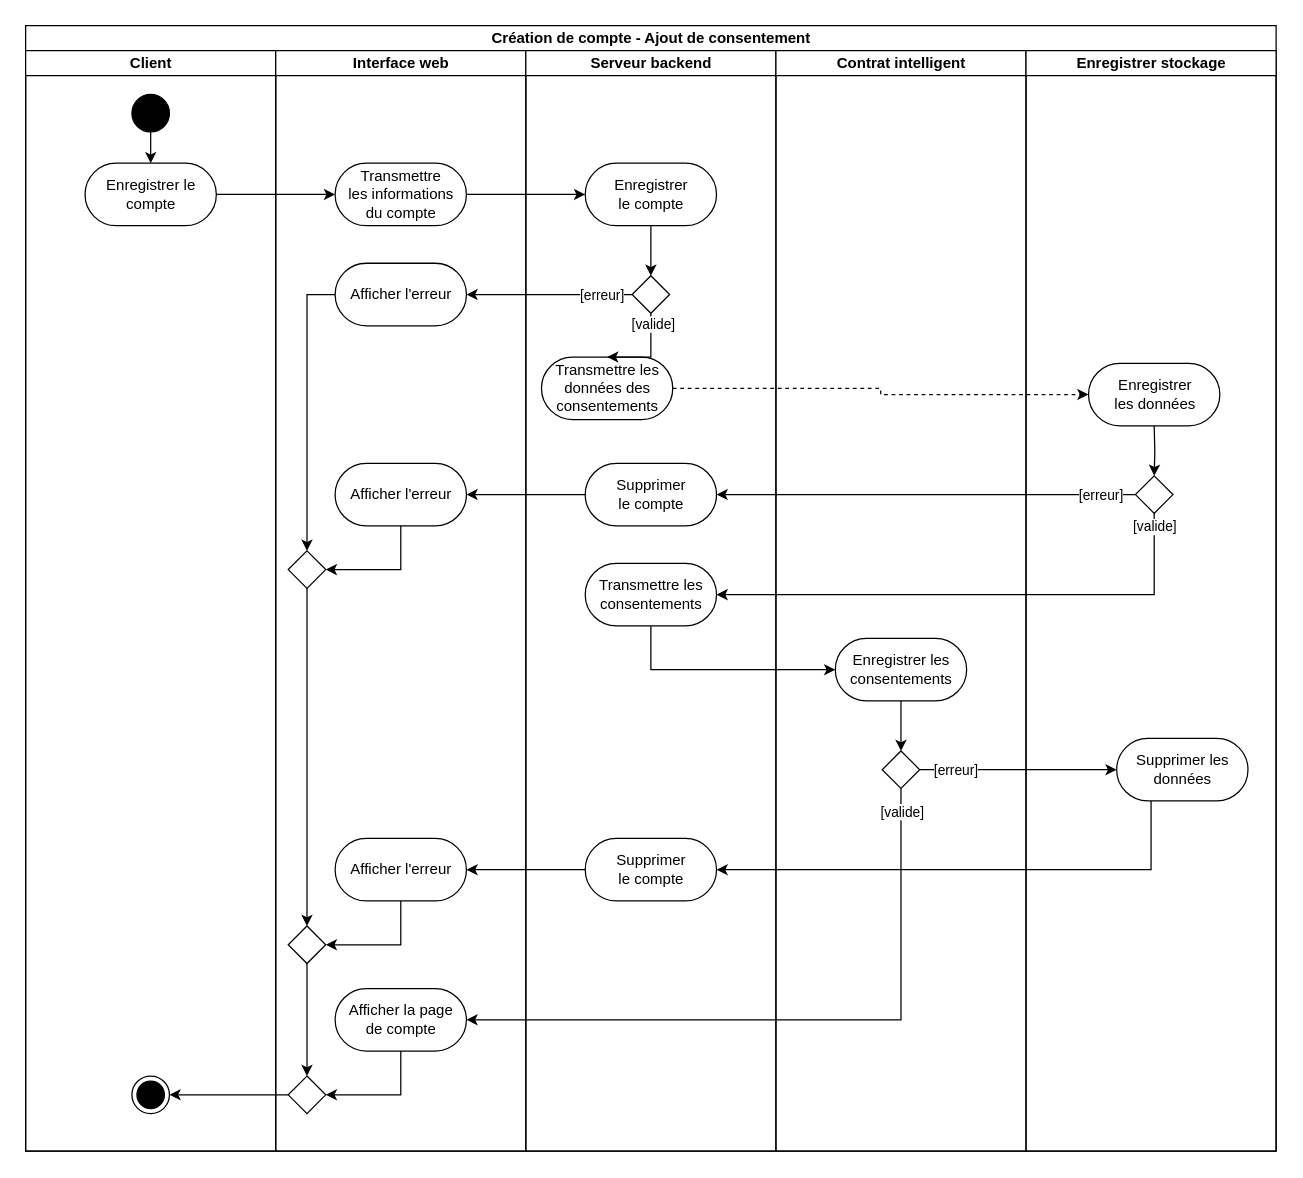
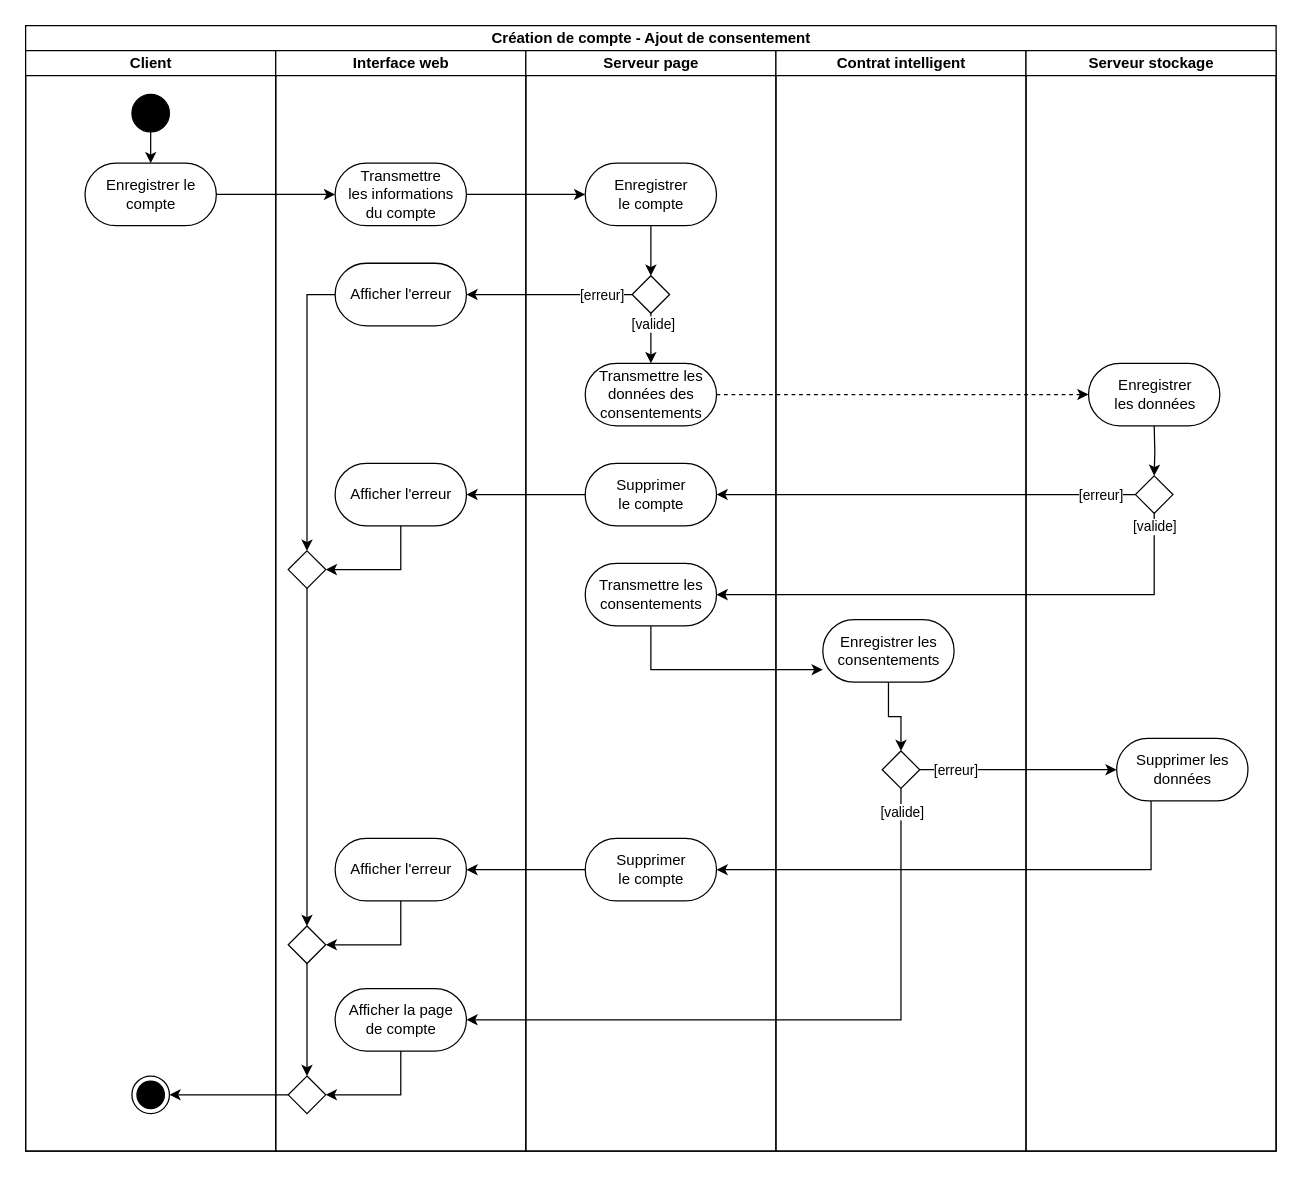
(651, 63) -> (651, 63)
(1151, 63) -> (1151, 63)
(607, 388) -> (651, 394)
(901, 669) -> (888, 651)
